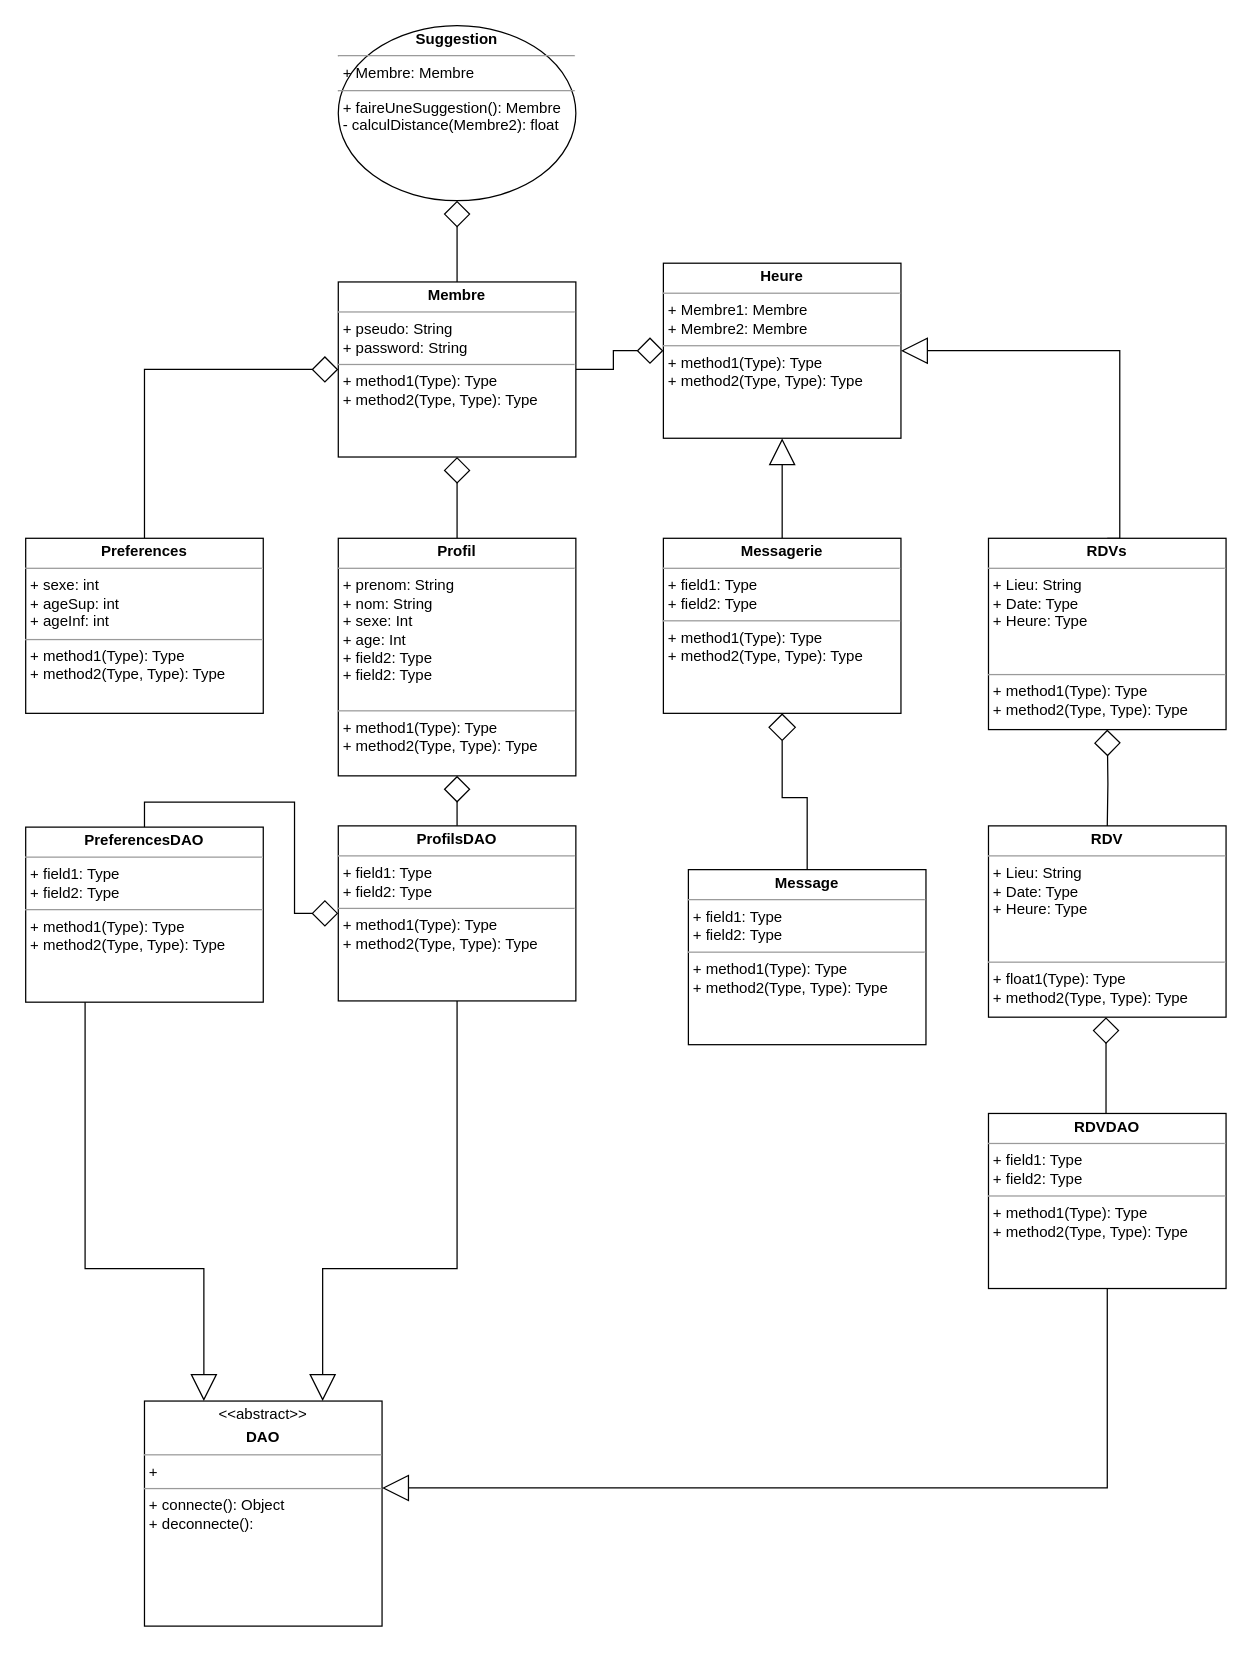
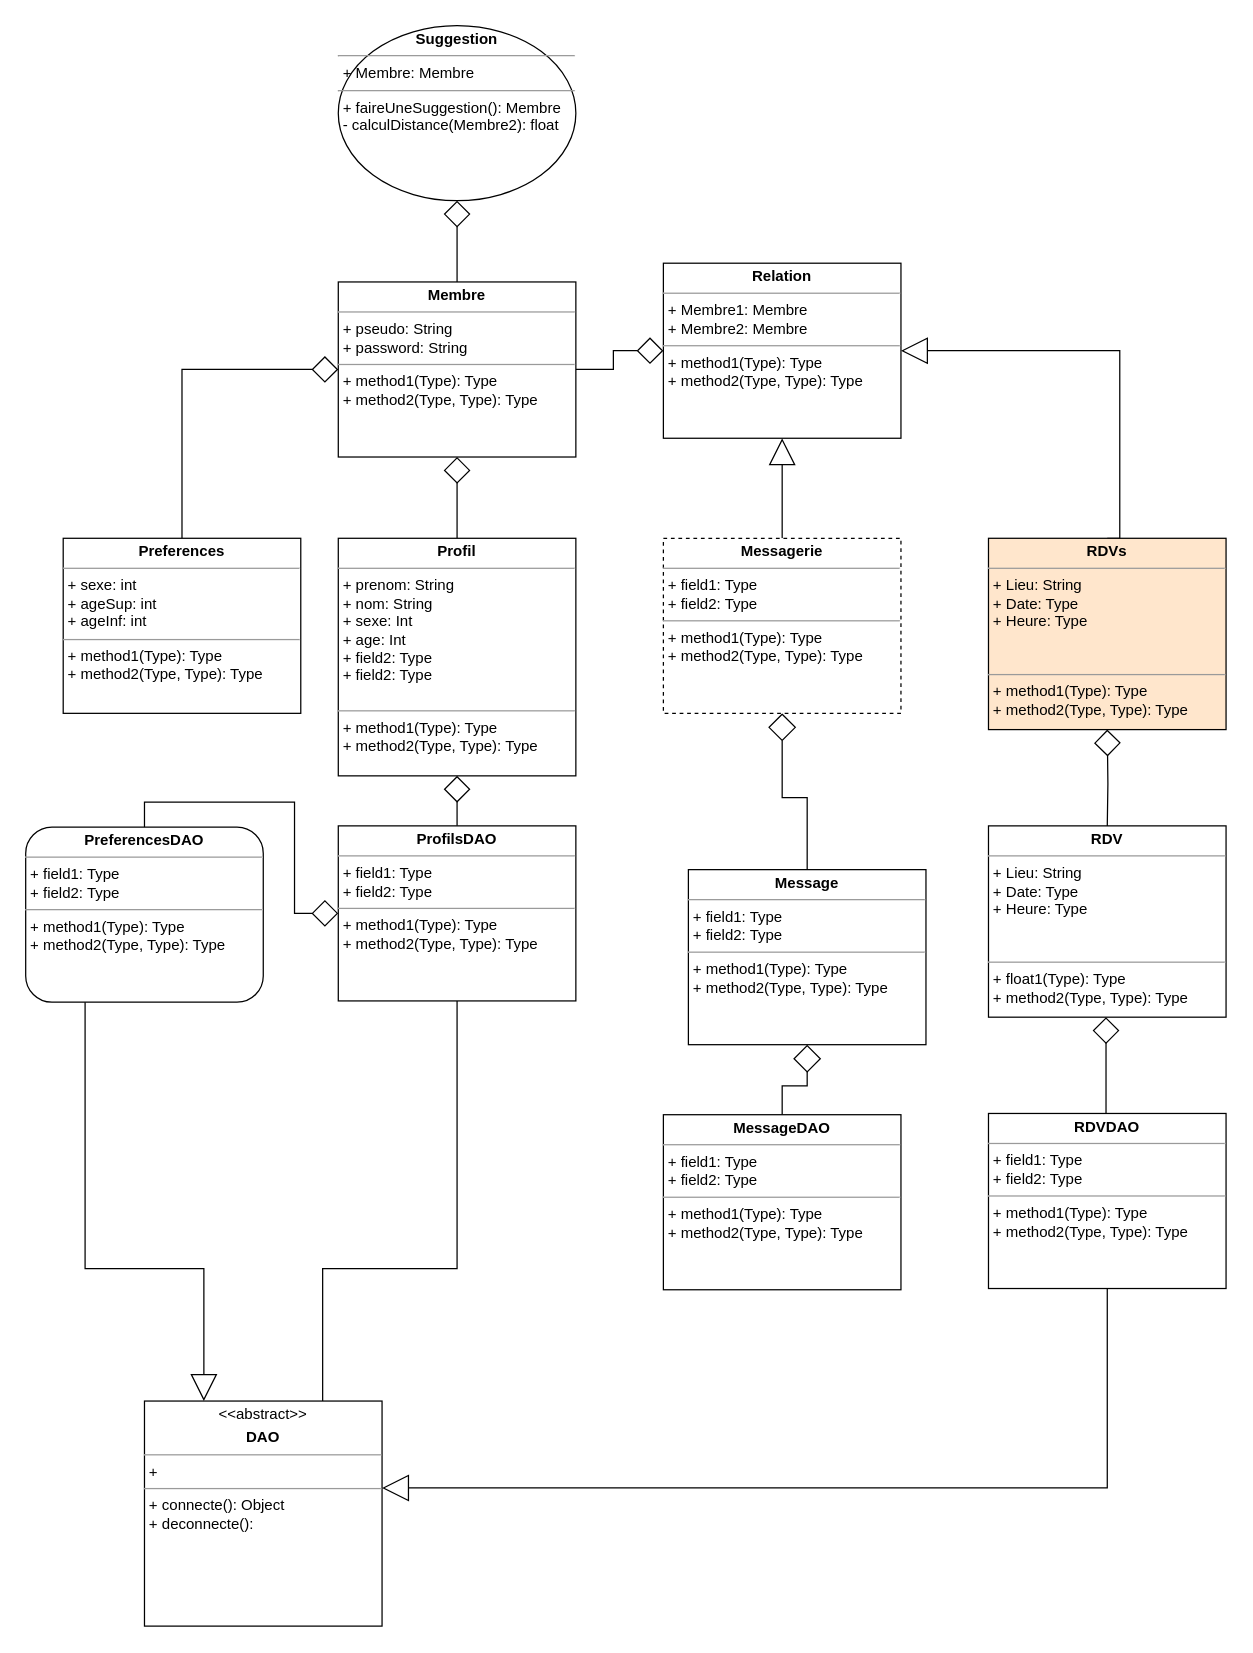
(767, 308) -> (767, 308)
(144, 626) -> (182, 626)
(782, 626) -> (782, 626)
(1107, 634) -> (1107, 634)
(144, 914) -> (144, 914)
none -> (788, 1086)
none -> (782, 1202)
(323, 1373) -> (323, 1386)
